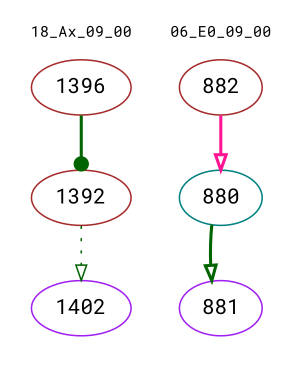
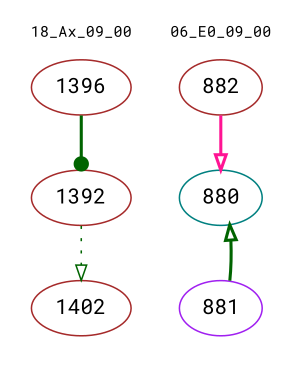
(211, 245) -> (231, 261)
(81, 308) -> (81, 308)
